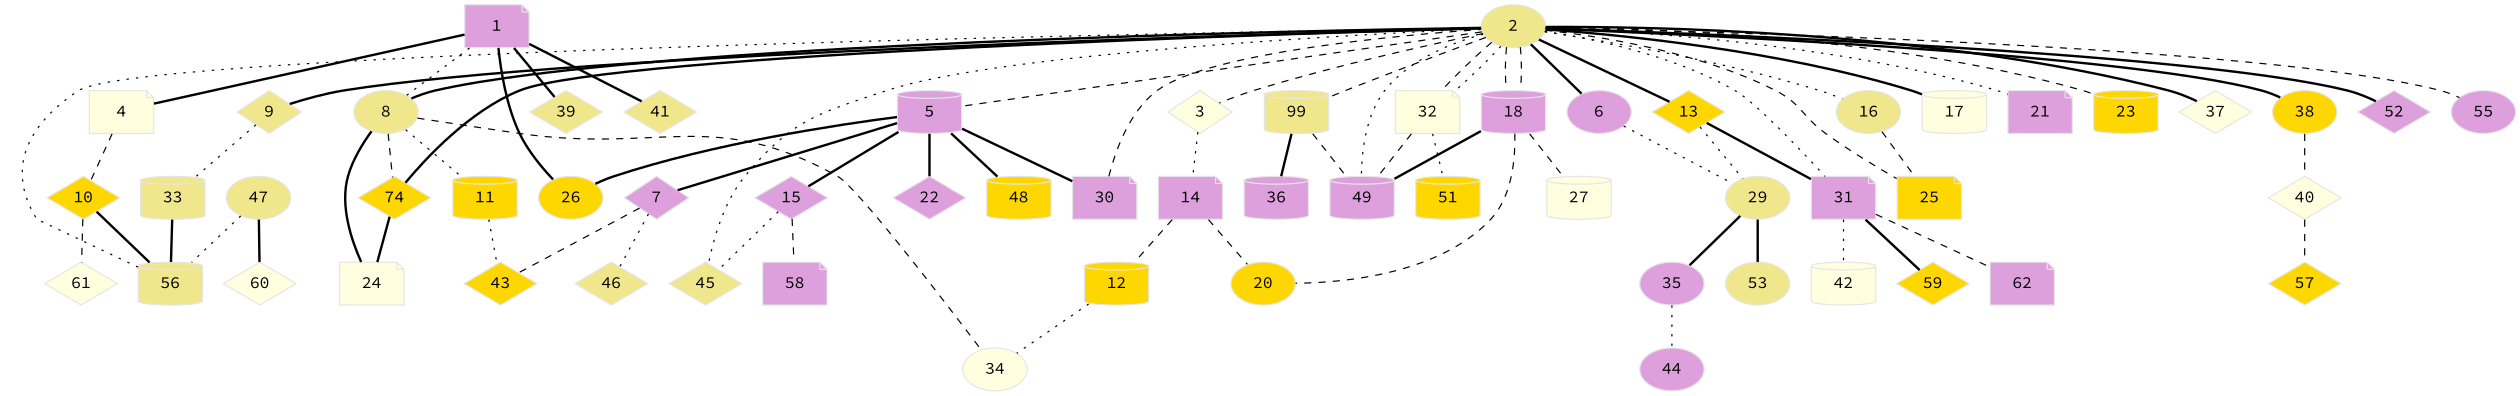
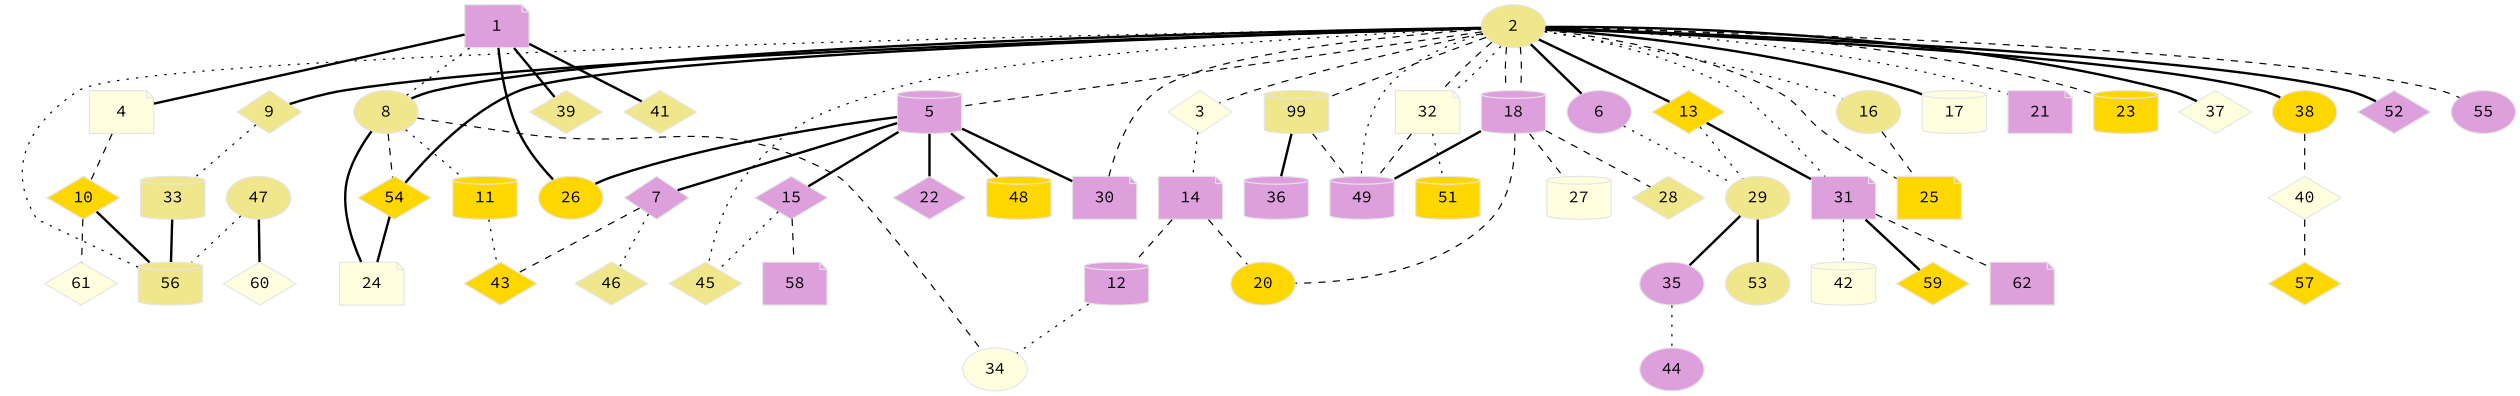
(394, 198) -> (394, 198)
none -> (1668, 198)
(1117, 284) -> (1117, 284)
